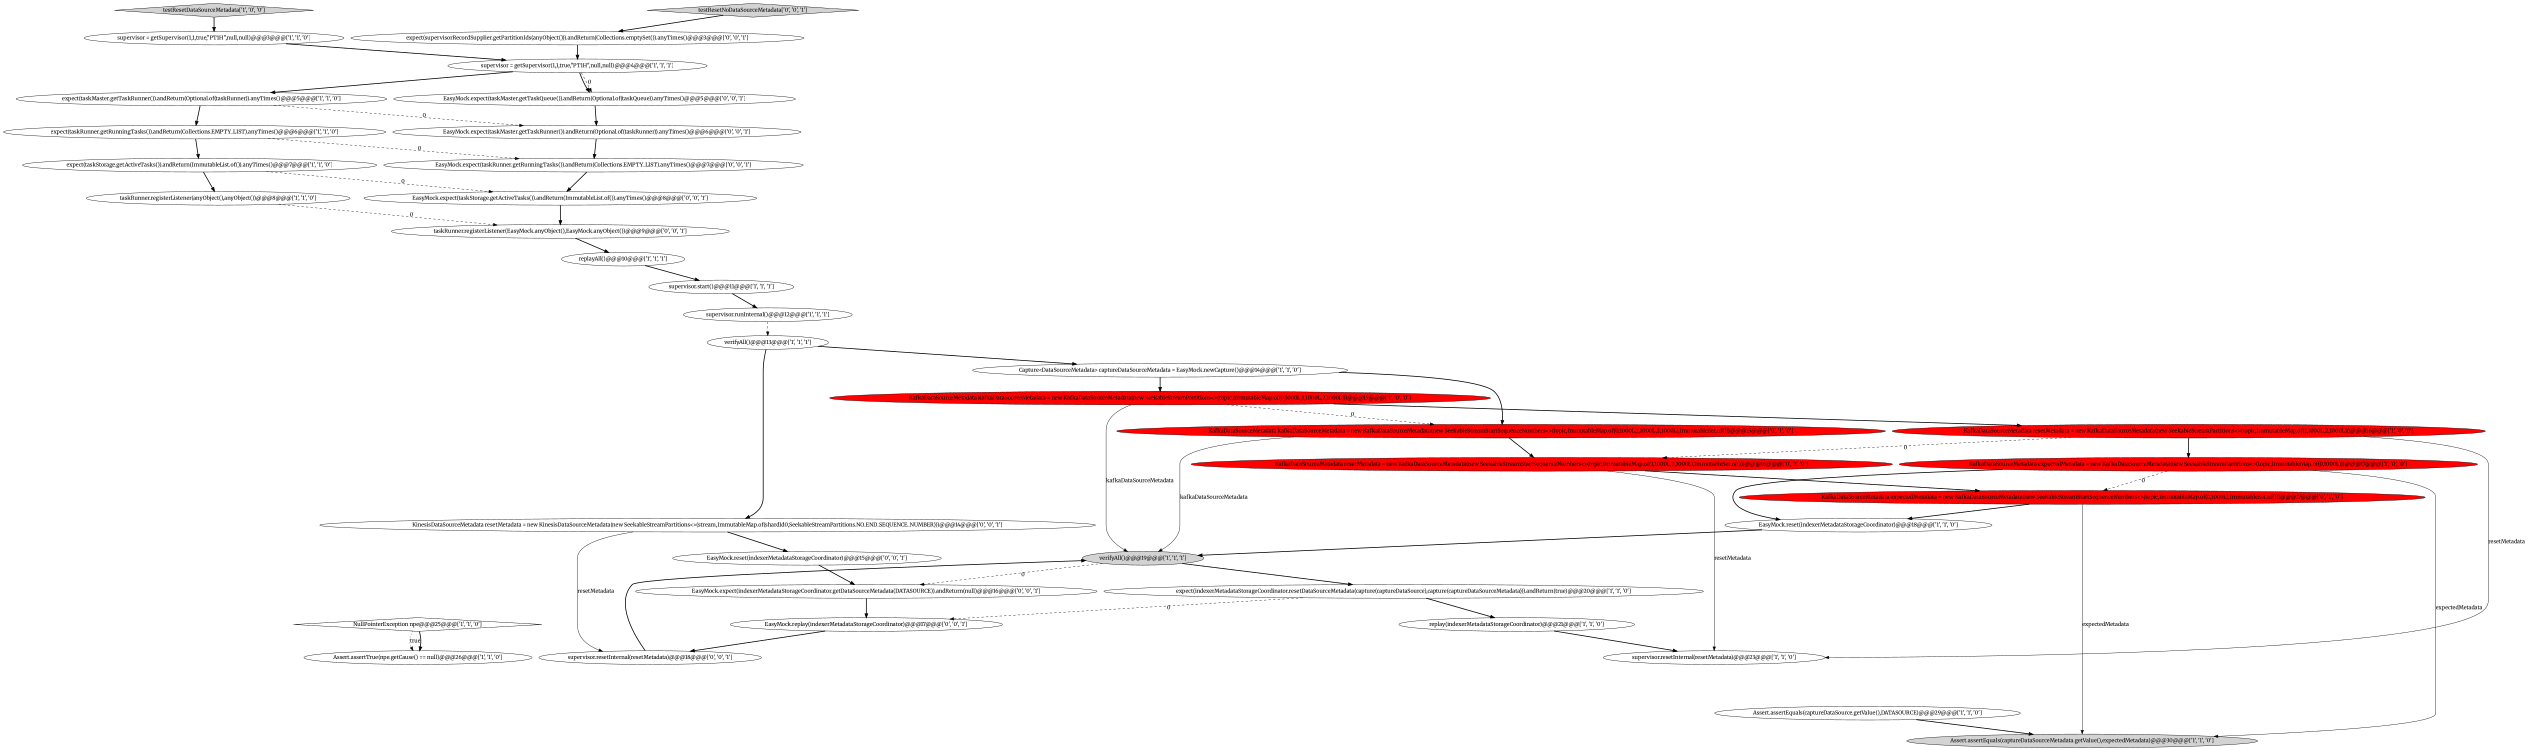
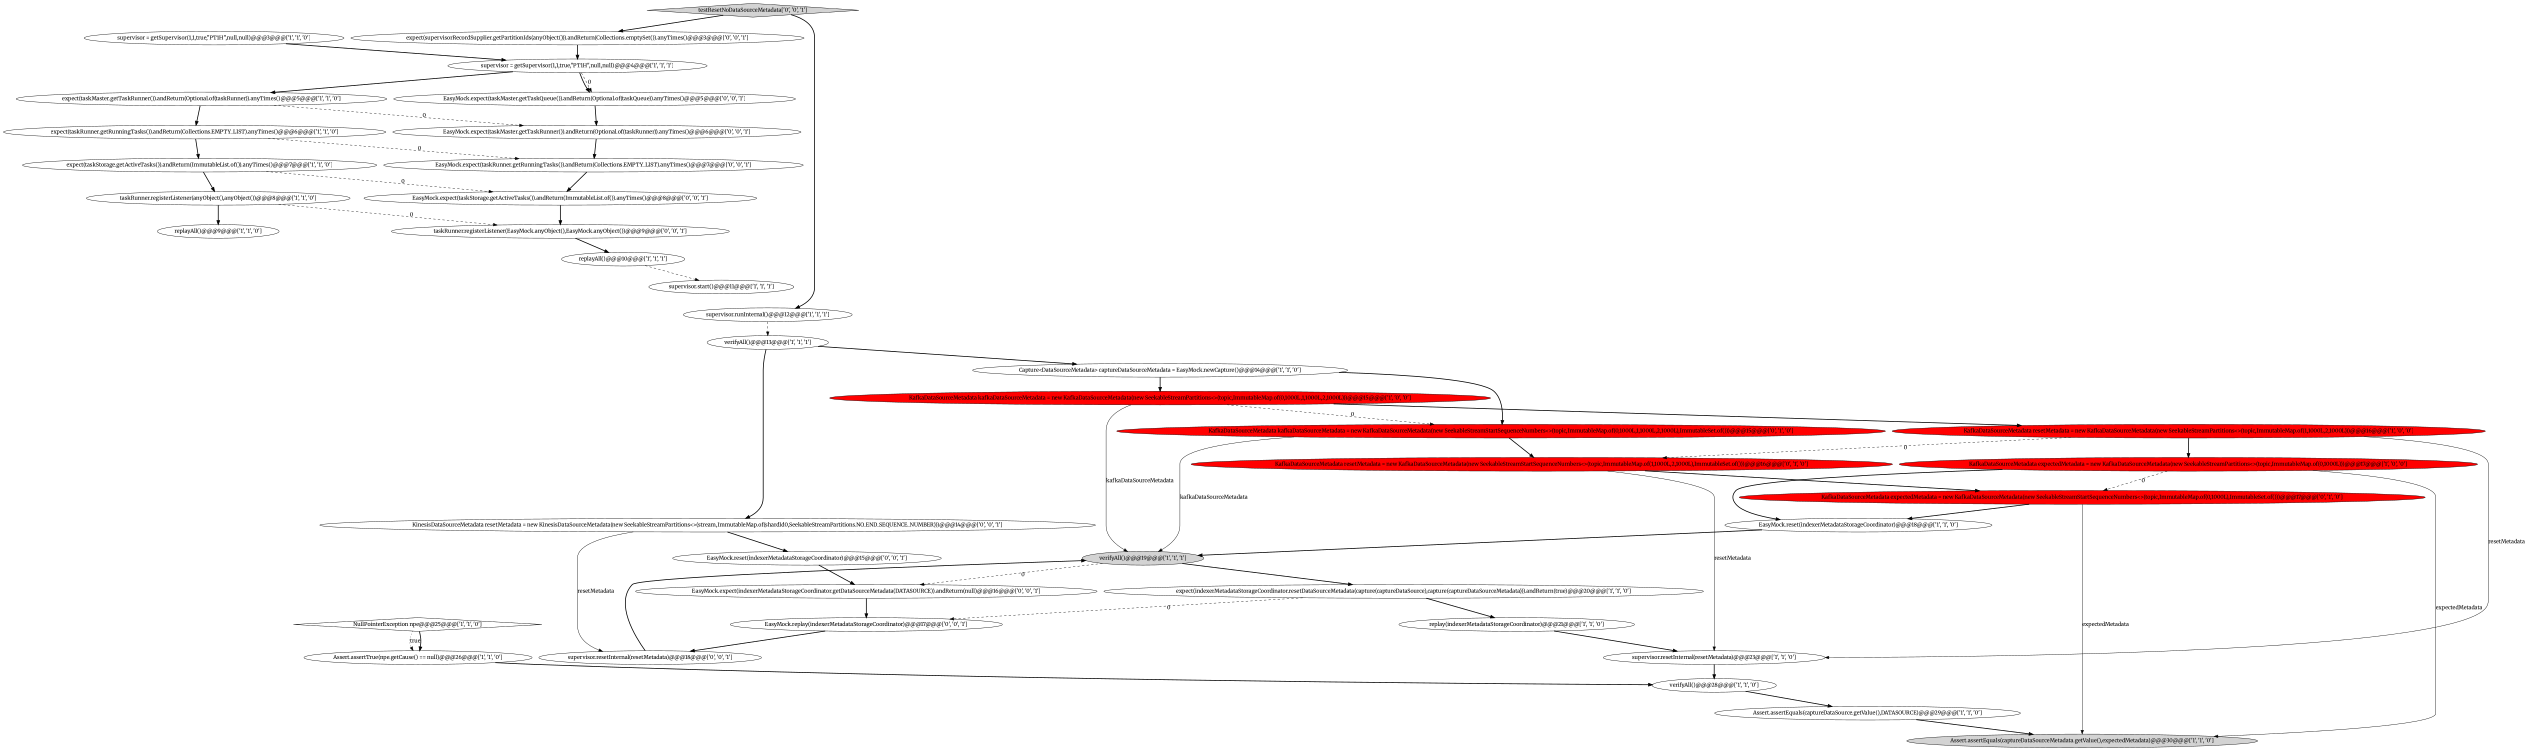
(214, 10) -> none
none -> (218, 231)
(670, 272) -> (670, 272)
(743, 300) -> (815, 158)
none -> (1714, 685)
